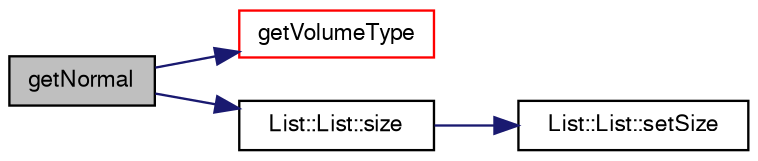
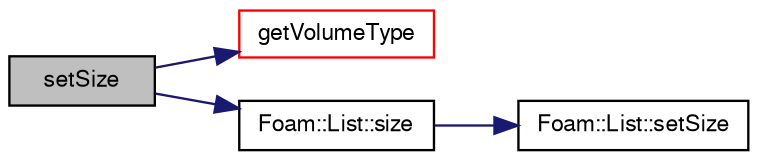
(82, 81) -> (82, 81)
(337, 126) -> (337, 126)
(633, 126) -> (633, 126)
